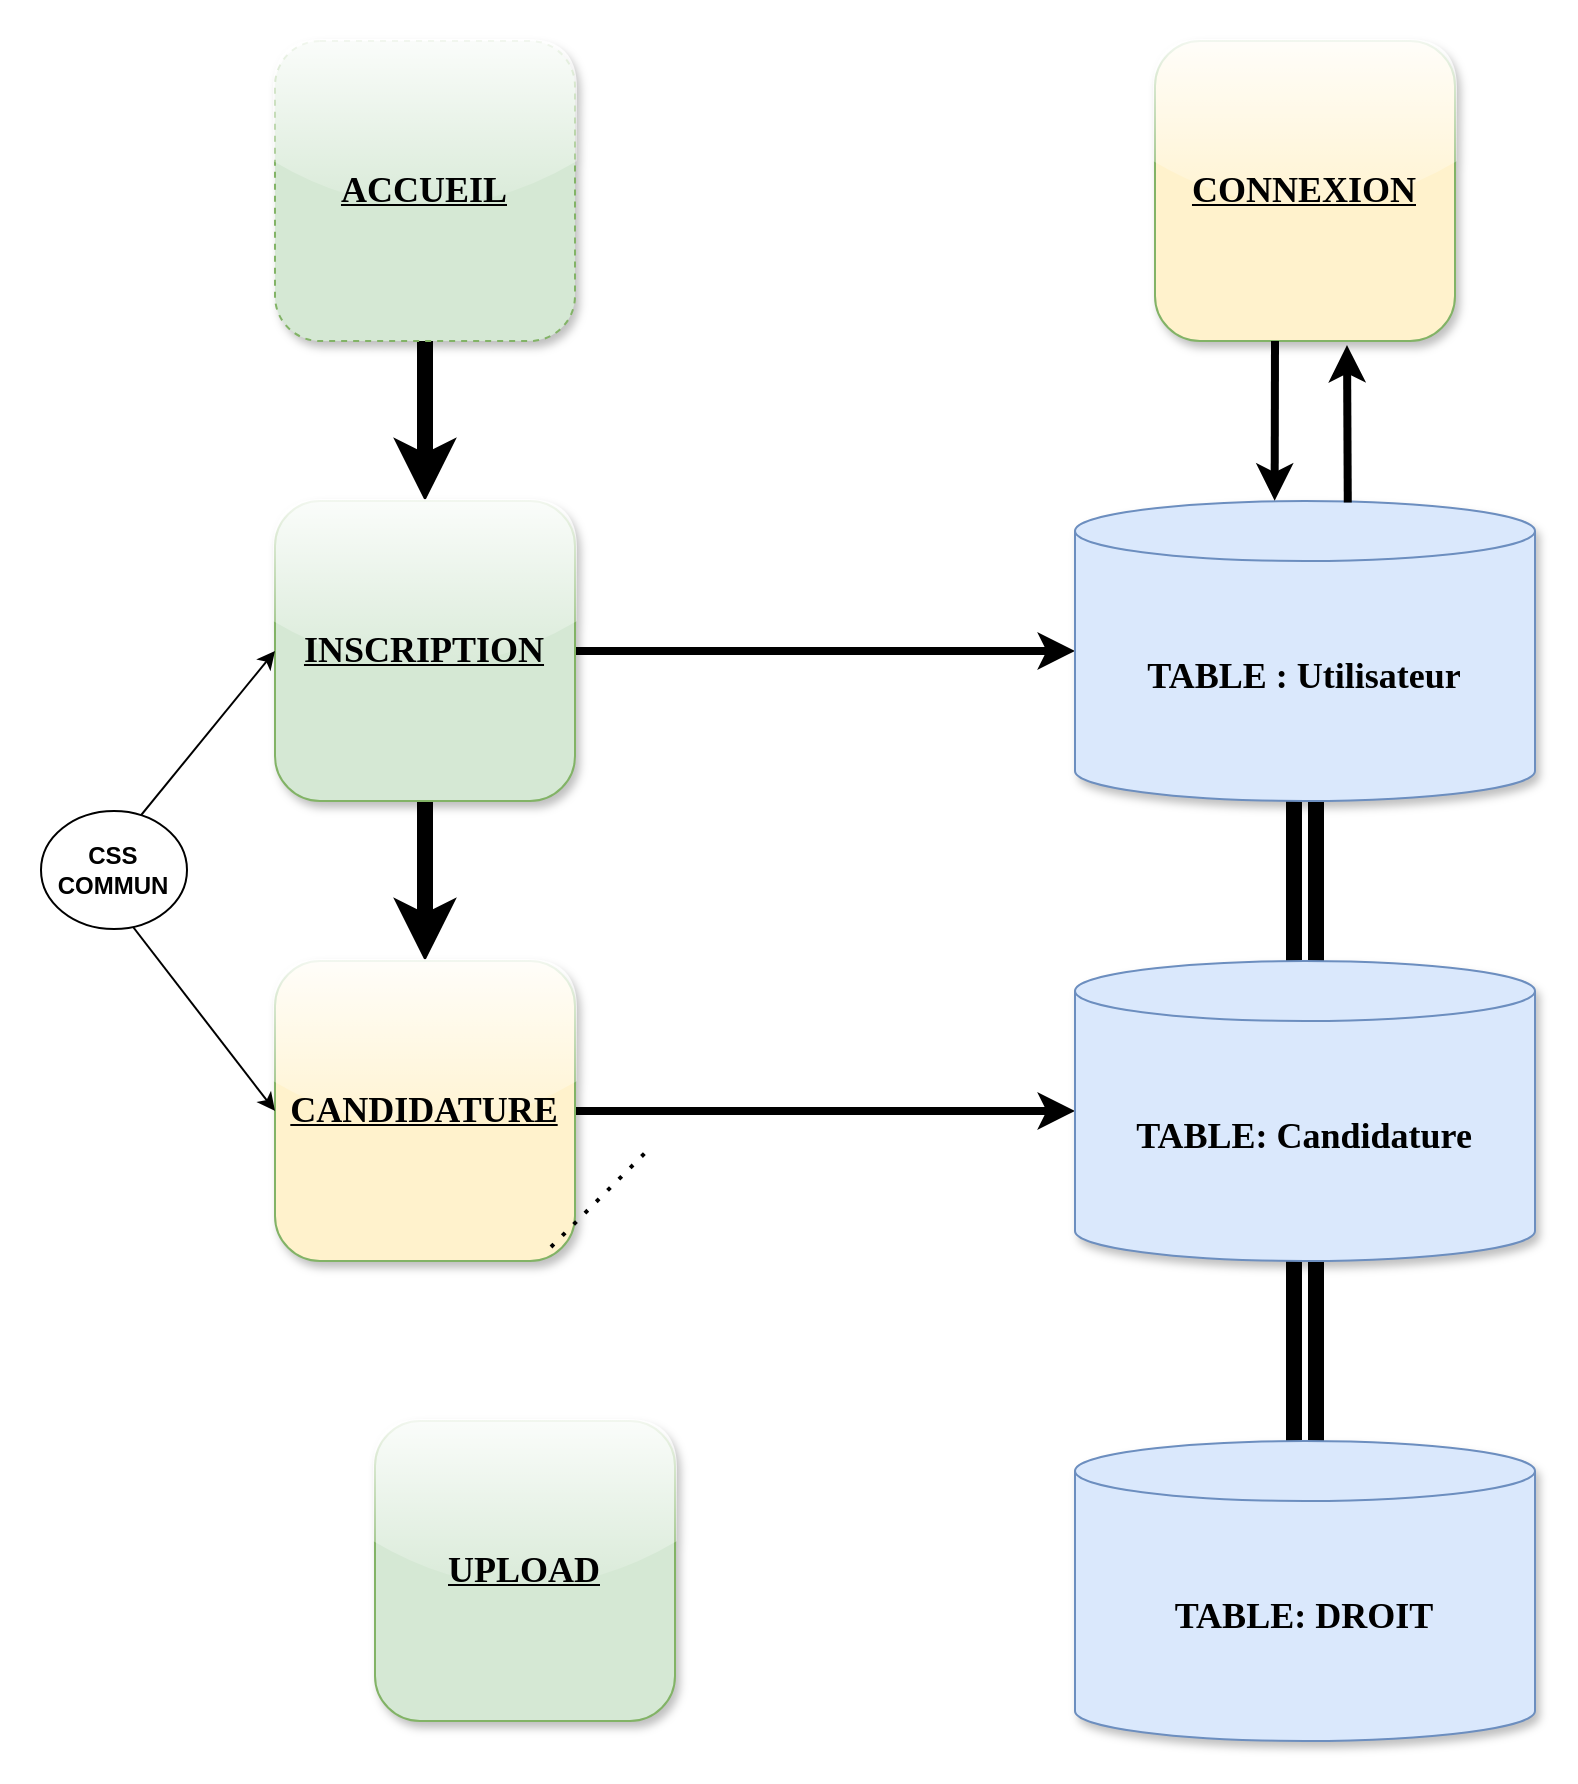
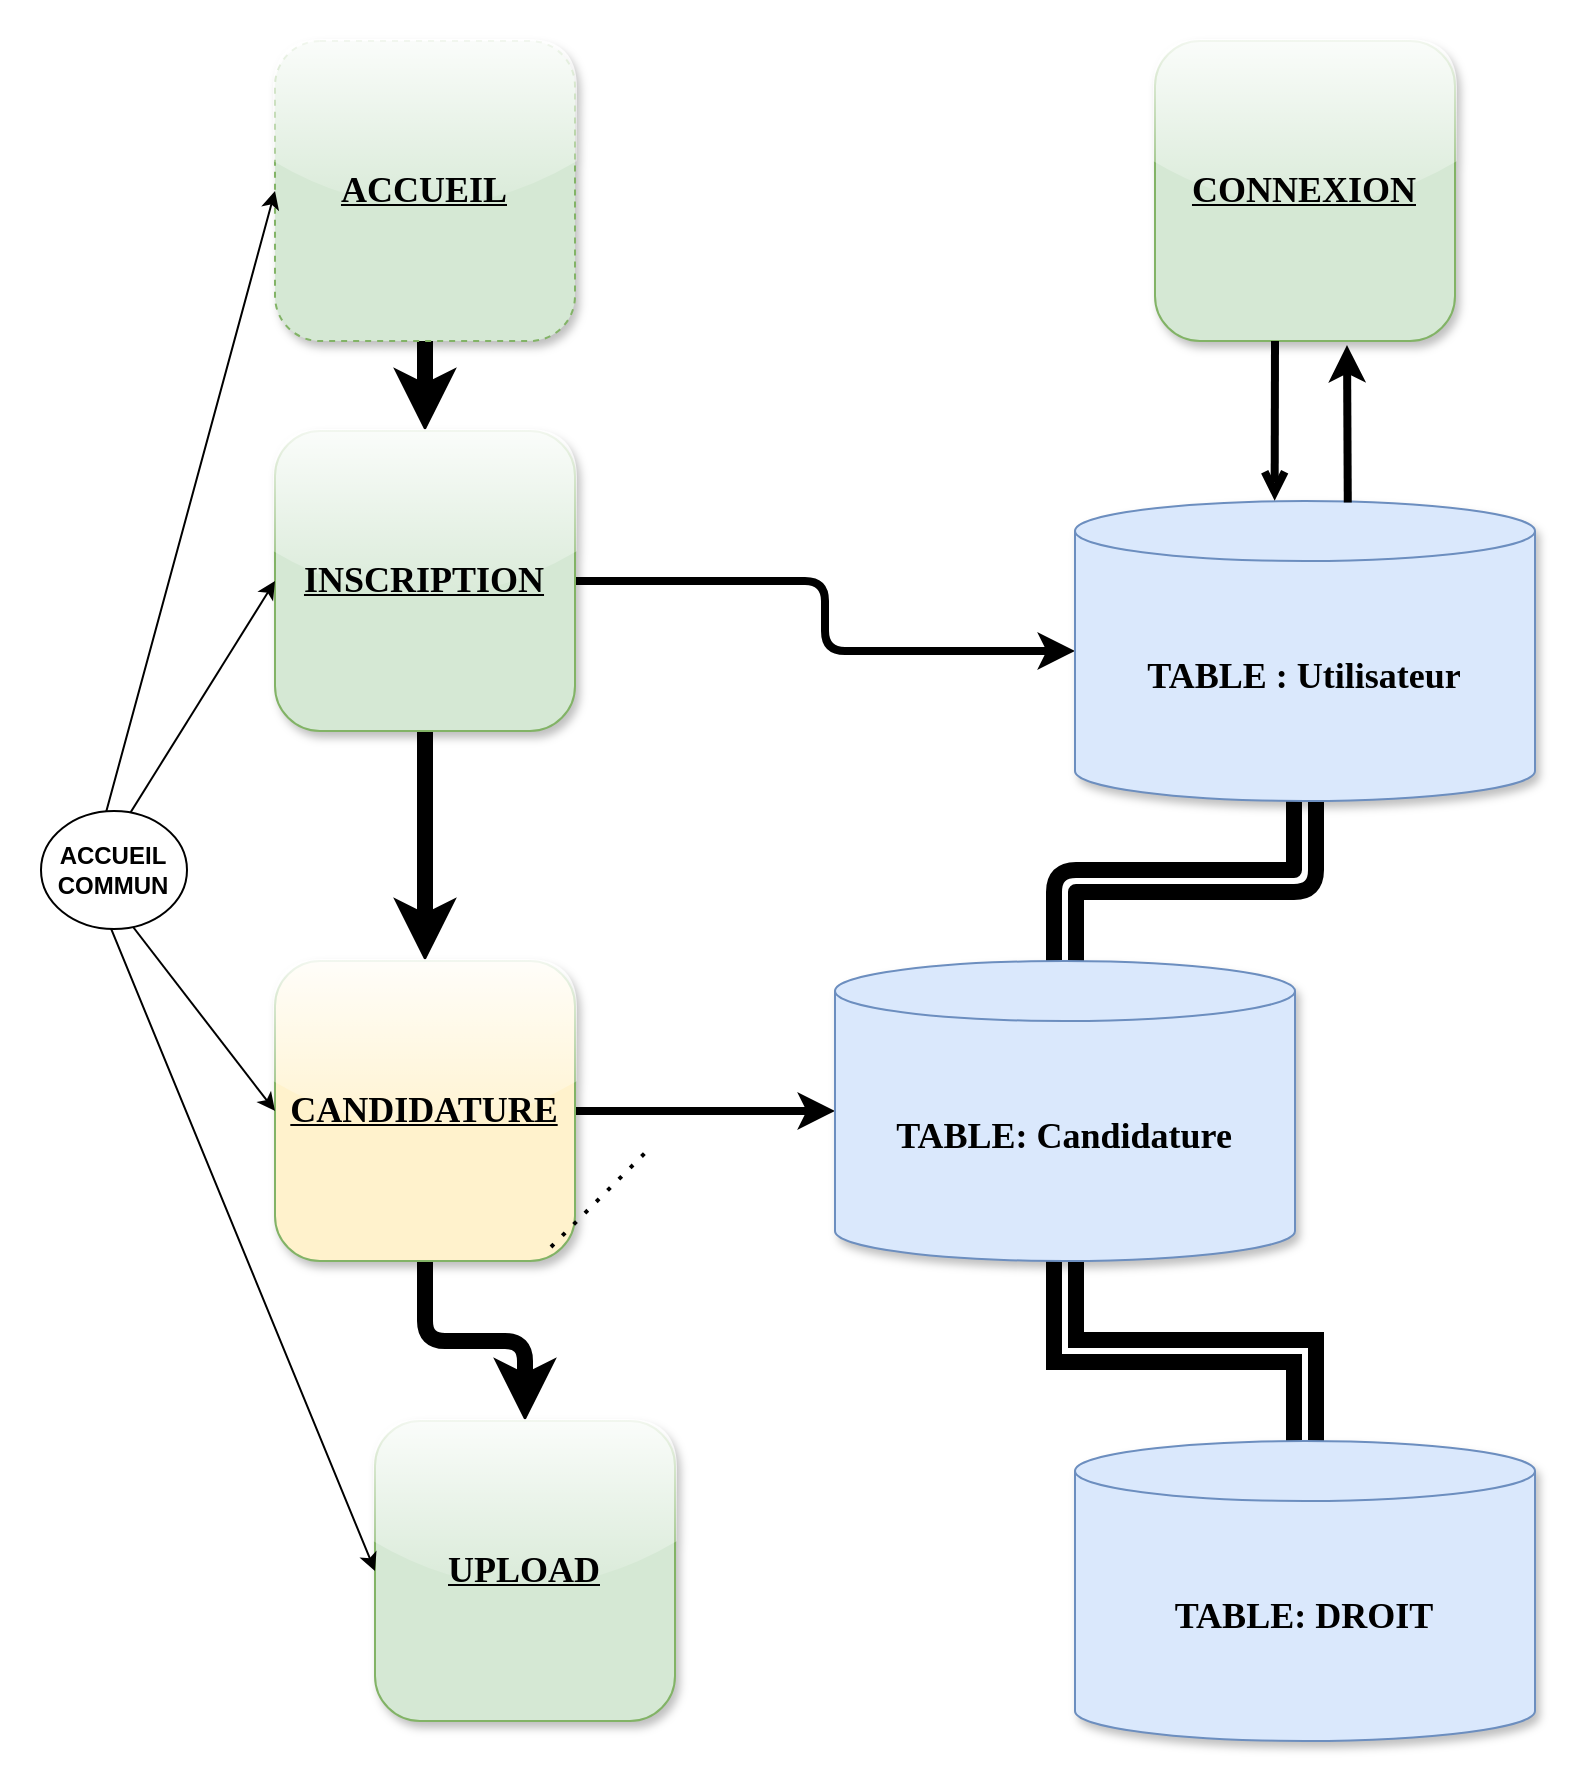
(1305, 191) -> (1305, 191)
(1275, 341) -> (1275, 481)
(425, 651) -> (425, 581)
(114, 871) -> (114, 871)
(1305, 1111) -> (1065, 1111)
none -> (240, 1243)
none -> (455, 1341)
